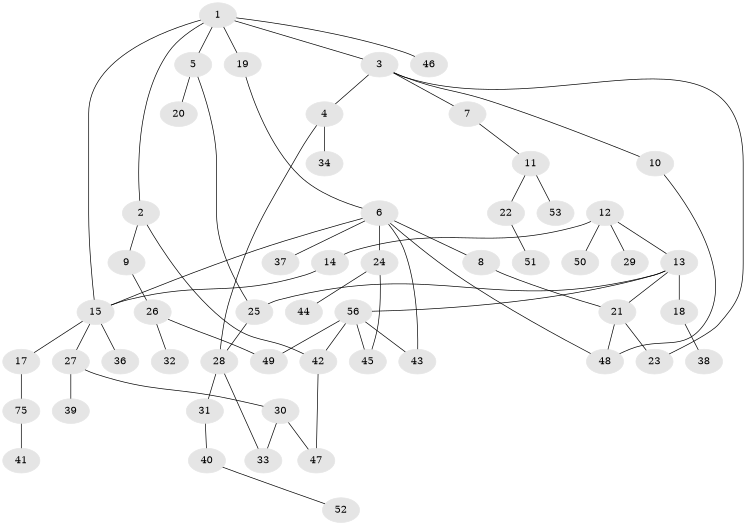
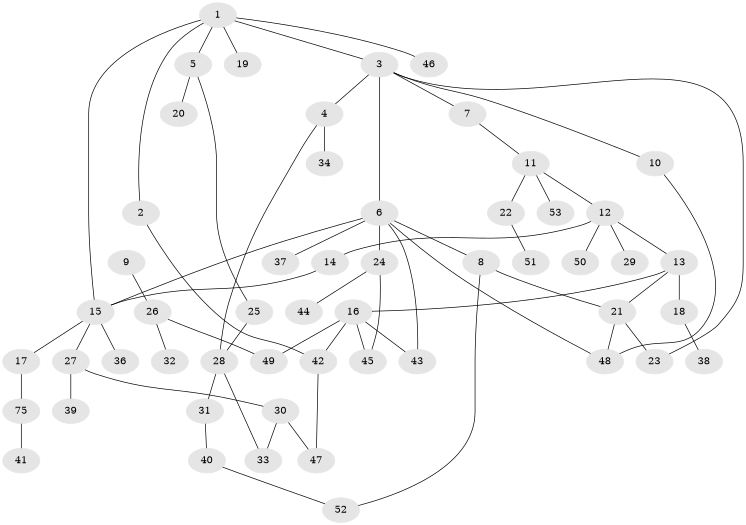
(286, 160) -> (380, 139)
none -> (568, 188)
(134, 238) -> none
(467, 287) -> none
(353, 312) -> (353, 312)
none -> (473, 423)
